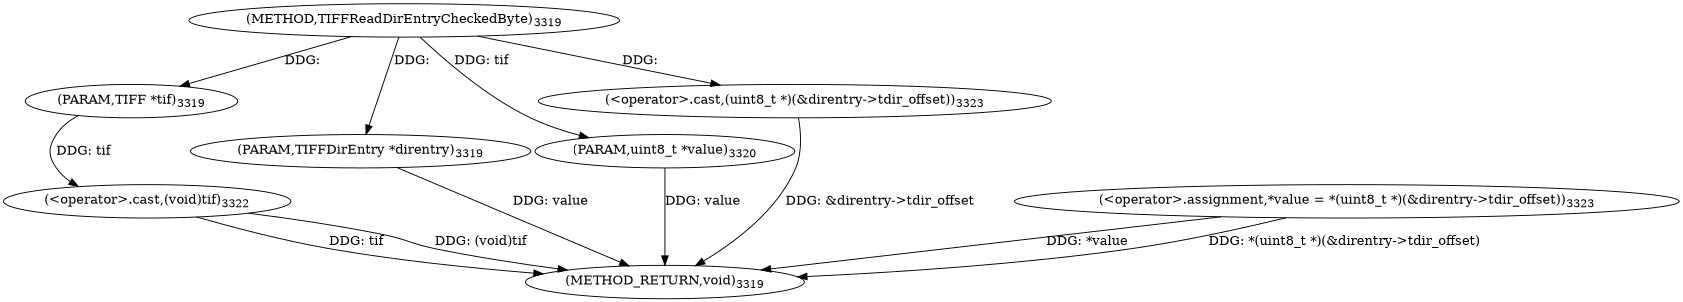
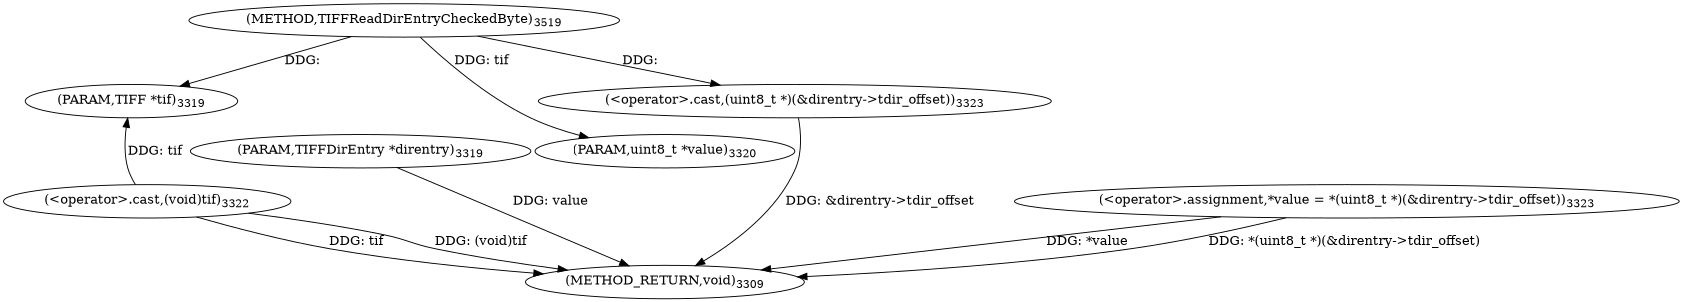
(548, 19) -> (548, 19)
(384, 81) -> none
(51, 146) -> (126, 157)
(665, 212) -> none
(750, 281) -> (750, 281)
